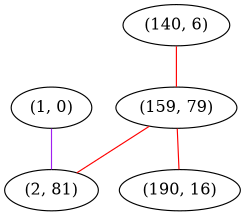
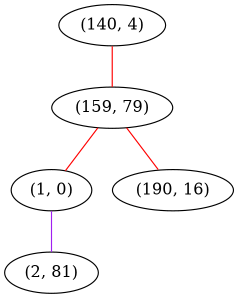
(176, 25) -> (112, 25)
(113, 150) -> (82, 149)
